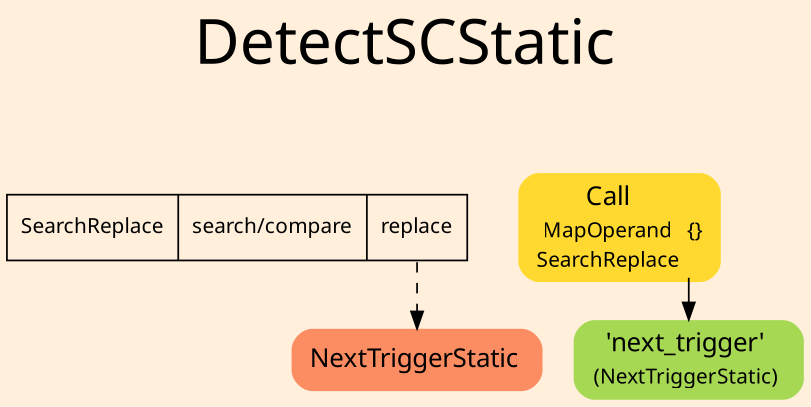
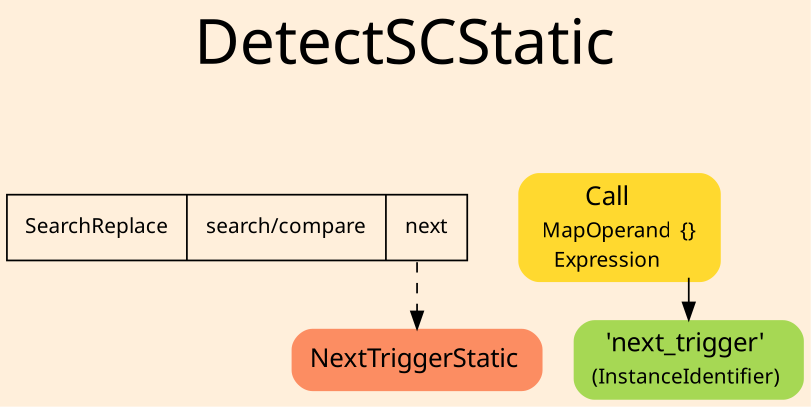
(417, 227) -> (427, 227)
(608, 260) -> (607, 260)
(686, 377) -> (686, 377)
